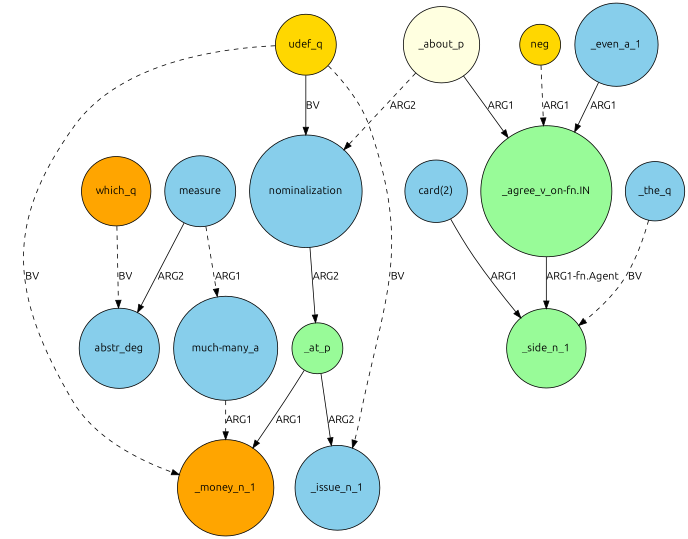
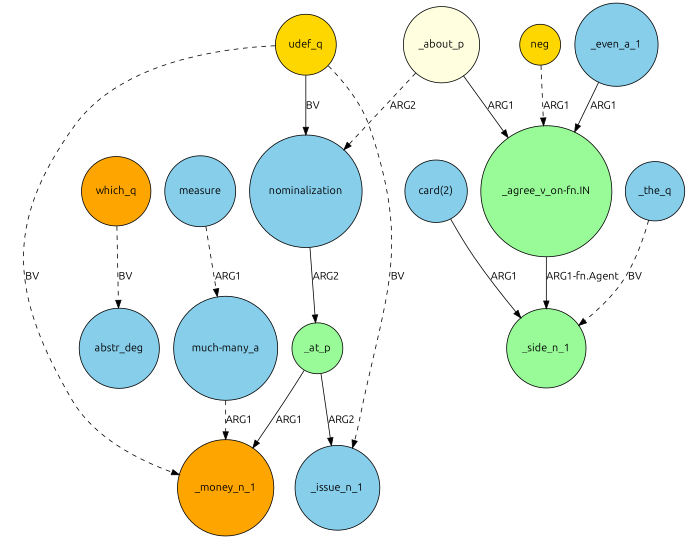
(163, 264) -> none
